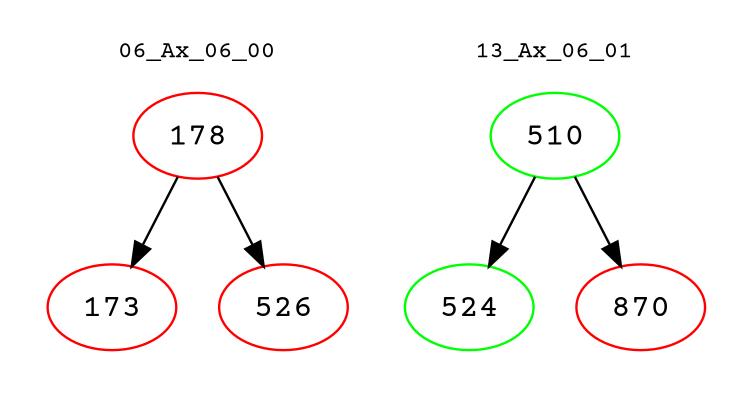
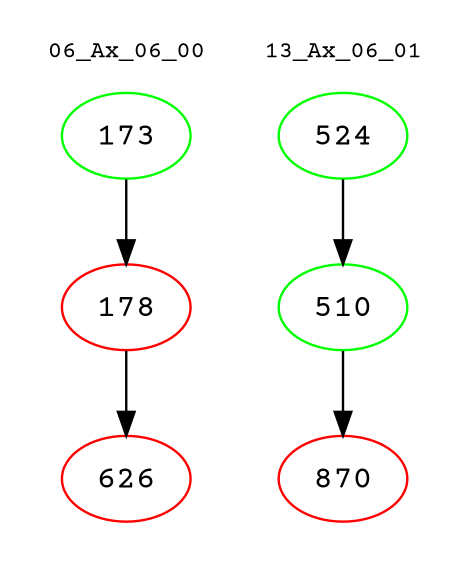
(160, 211) -> (126, 210)
(518, 211) -> (343, 210)
(112, 307) -> (126, 136)
(283, 307) -> (126, 479)
